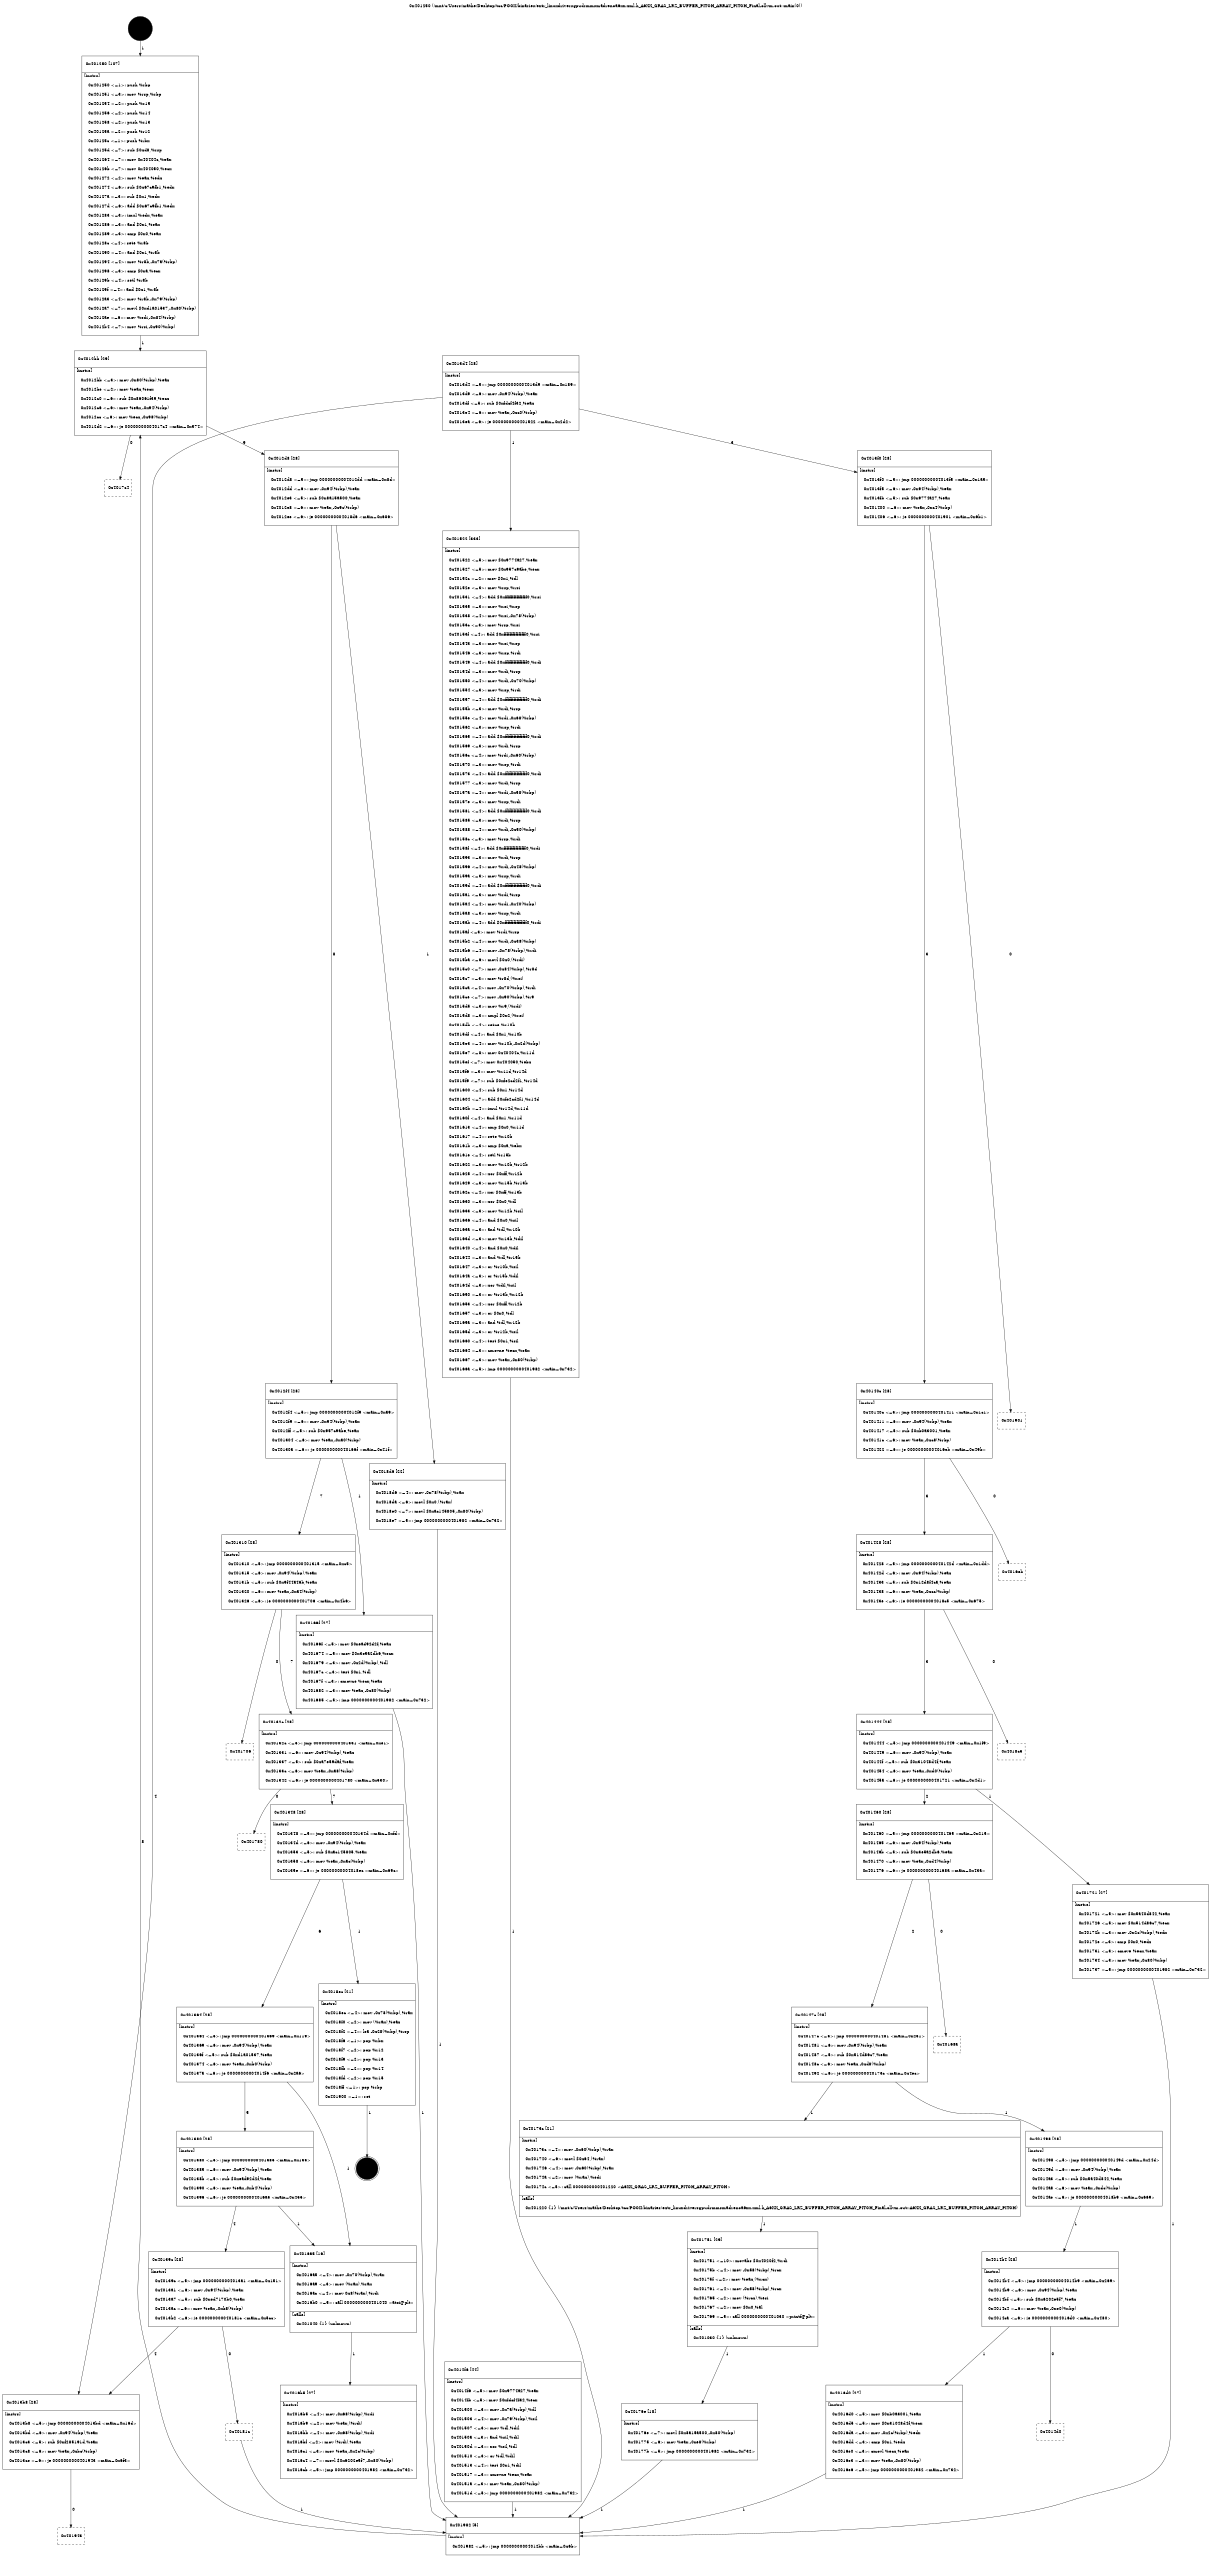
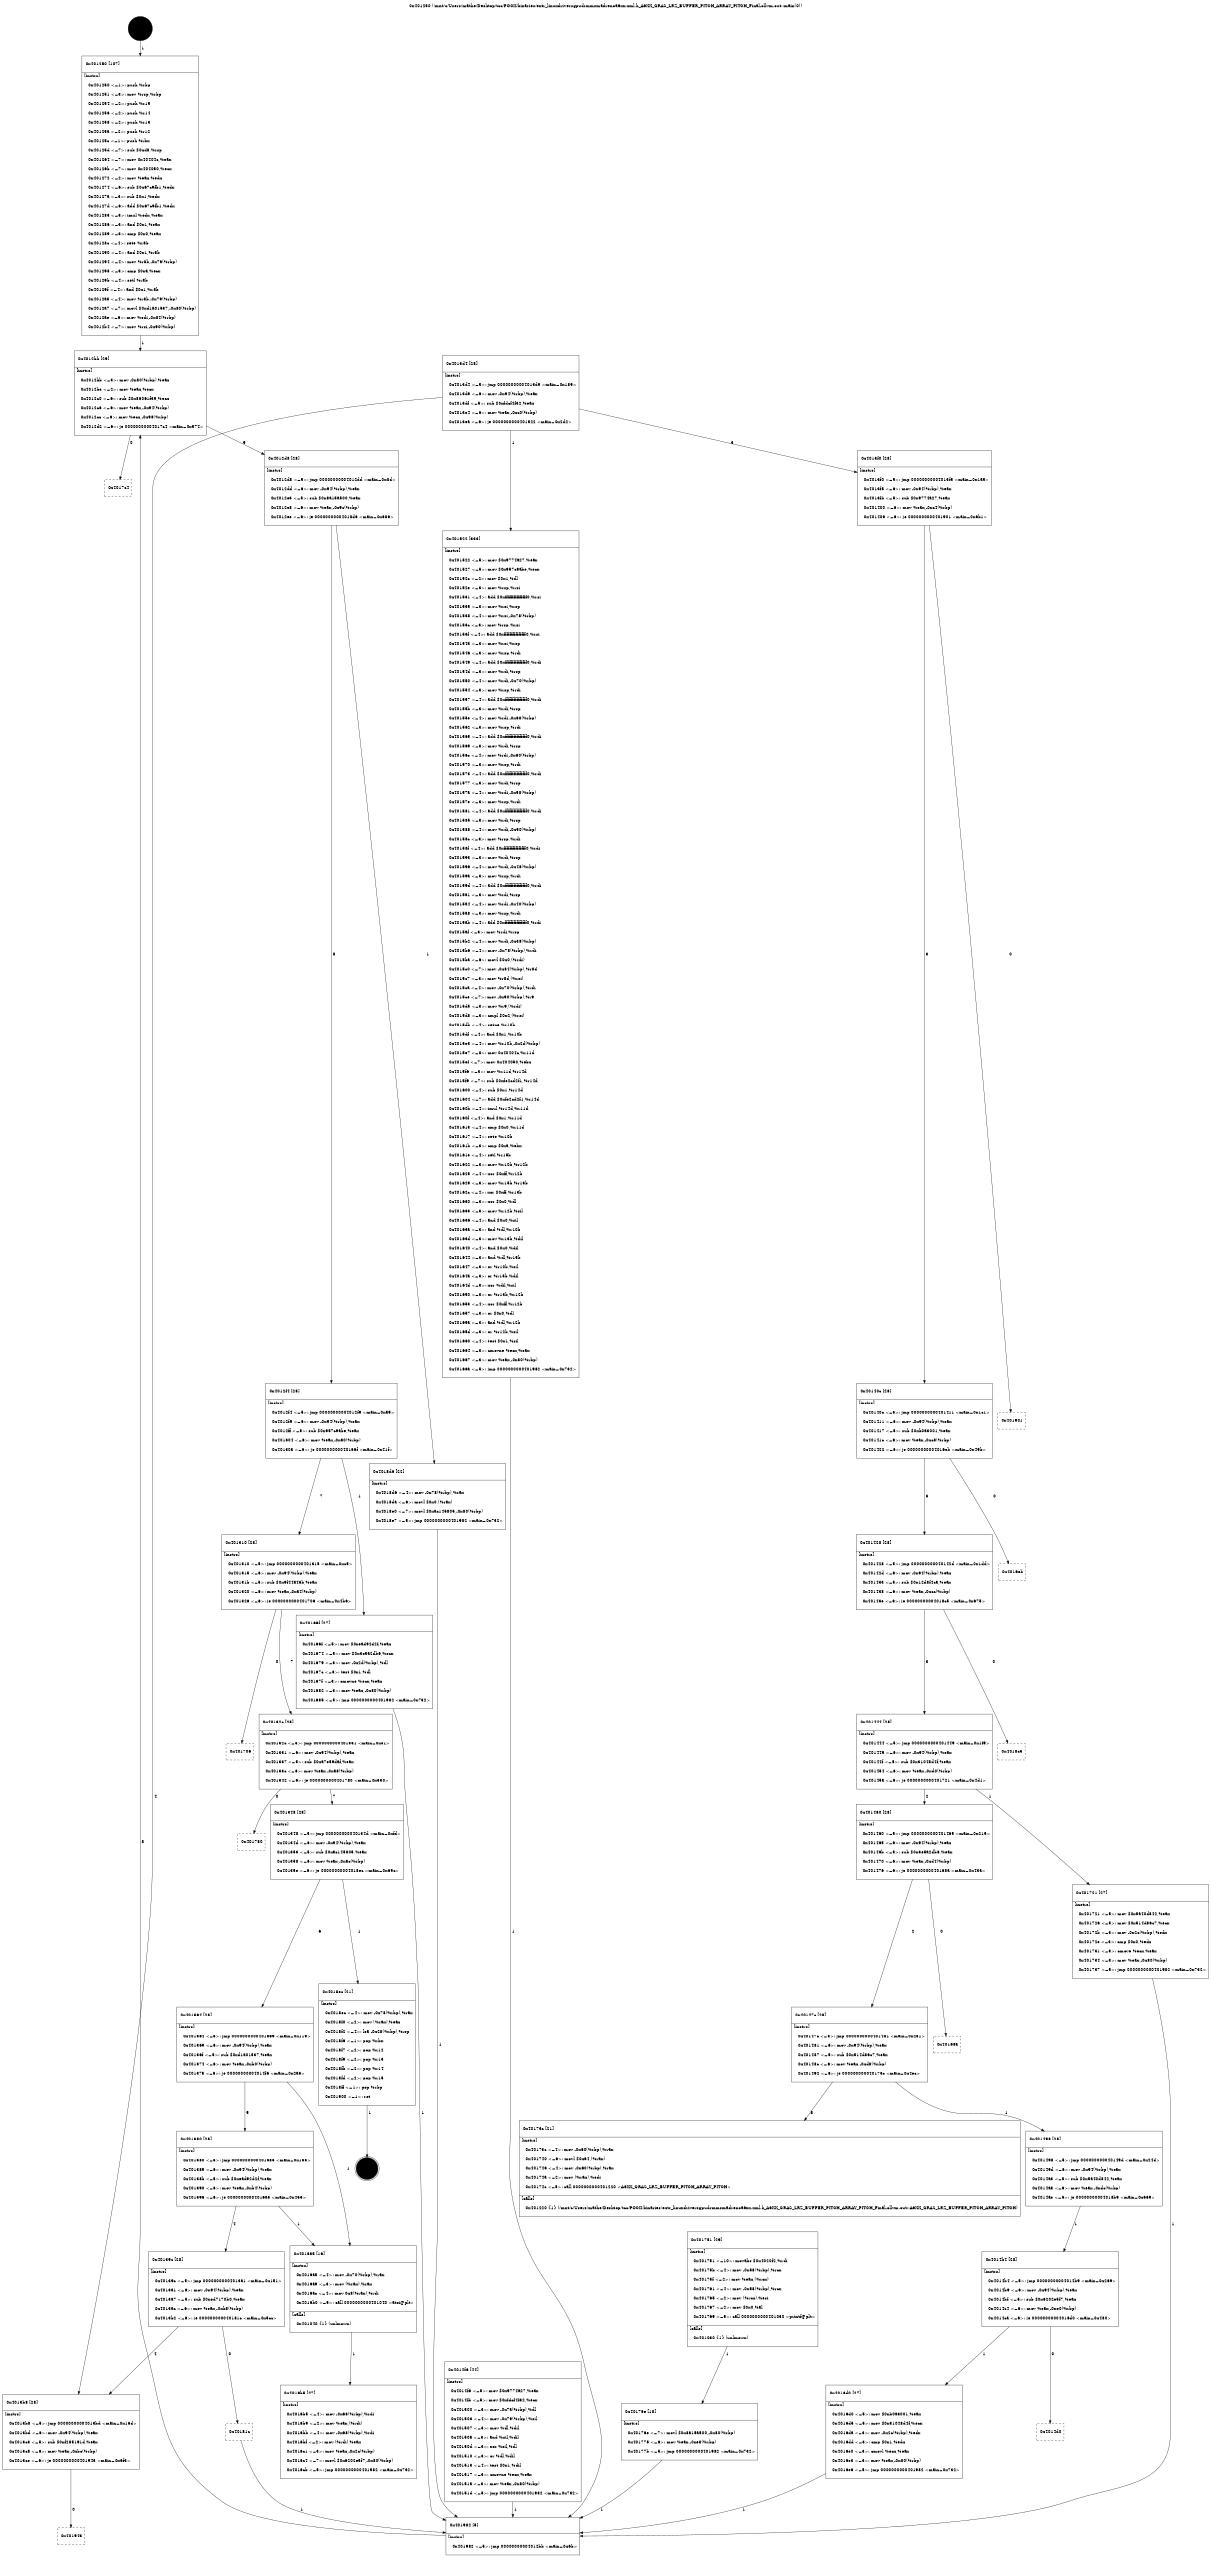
(811, 2113) -> (811, 2113)
(762, 2223) -> none
